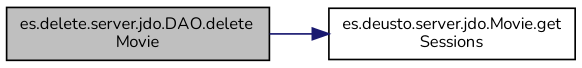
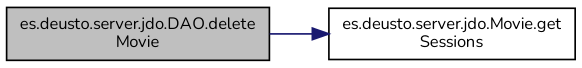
(138, 34) -> (138, 34)
